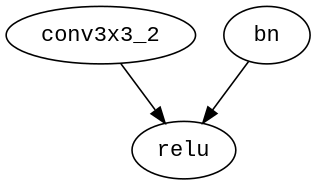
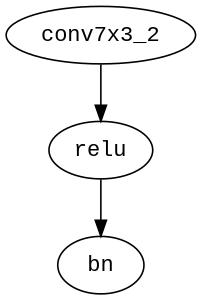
(101, 35) -> (101, 35)
(230, 86) -> (101, 200)
